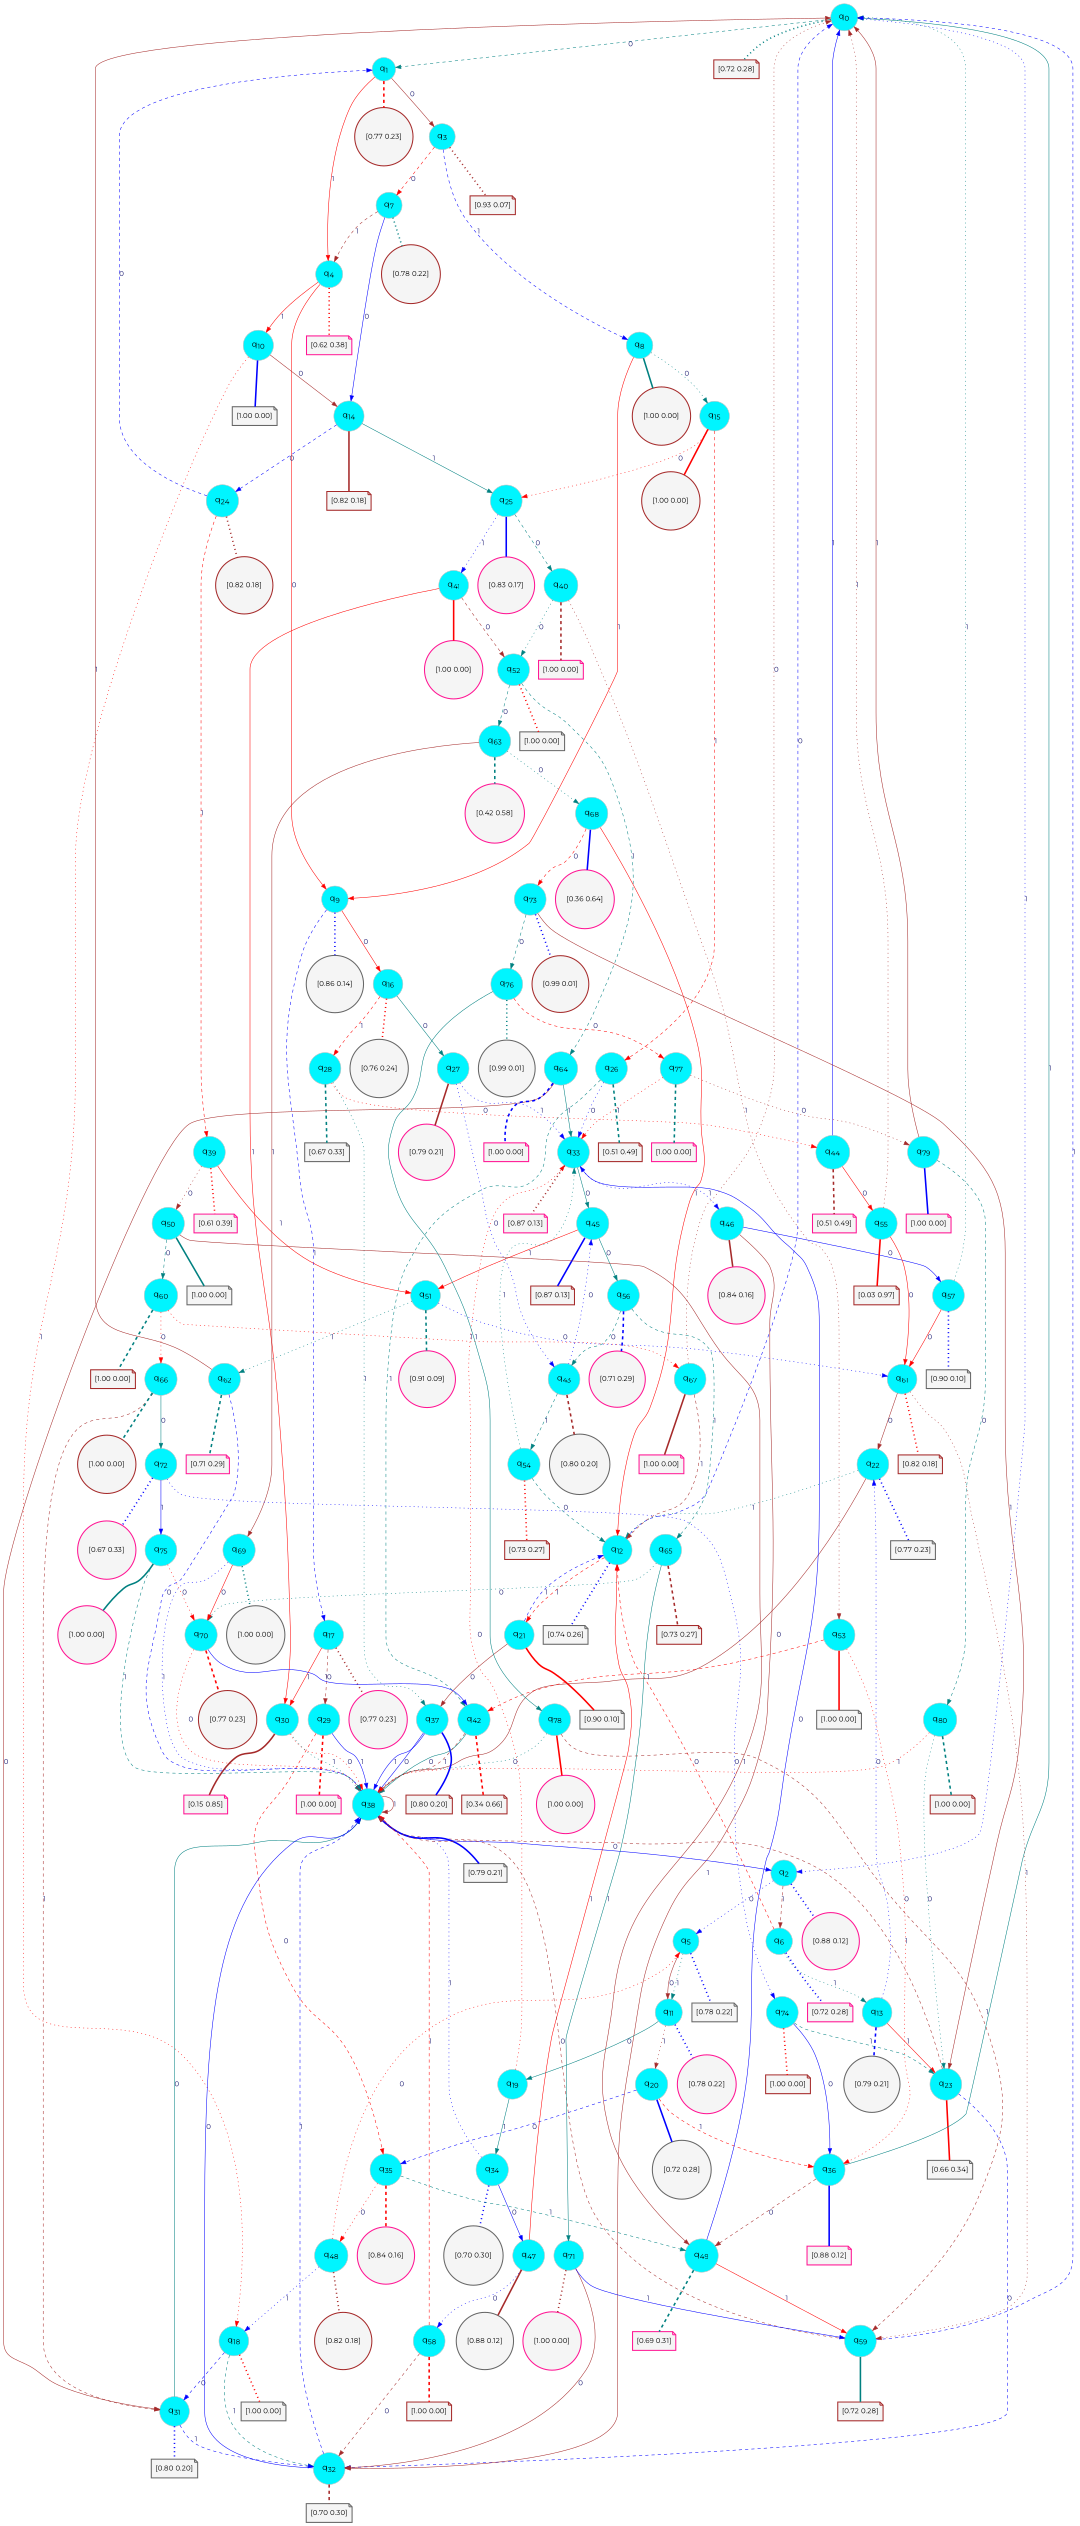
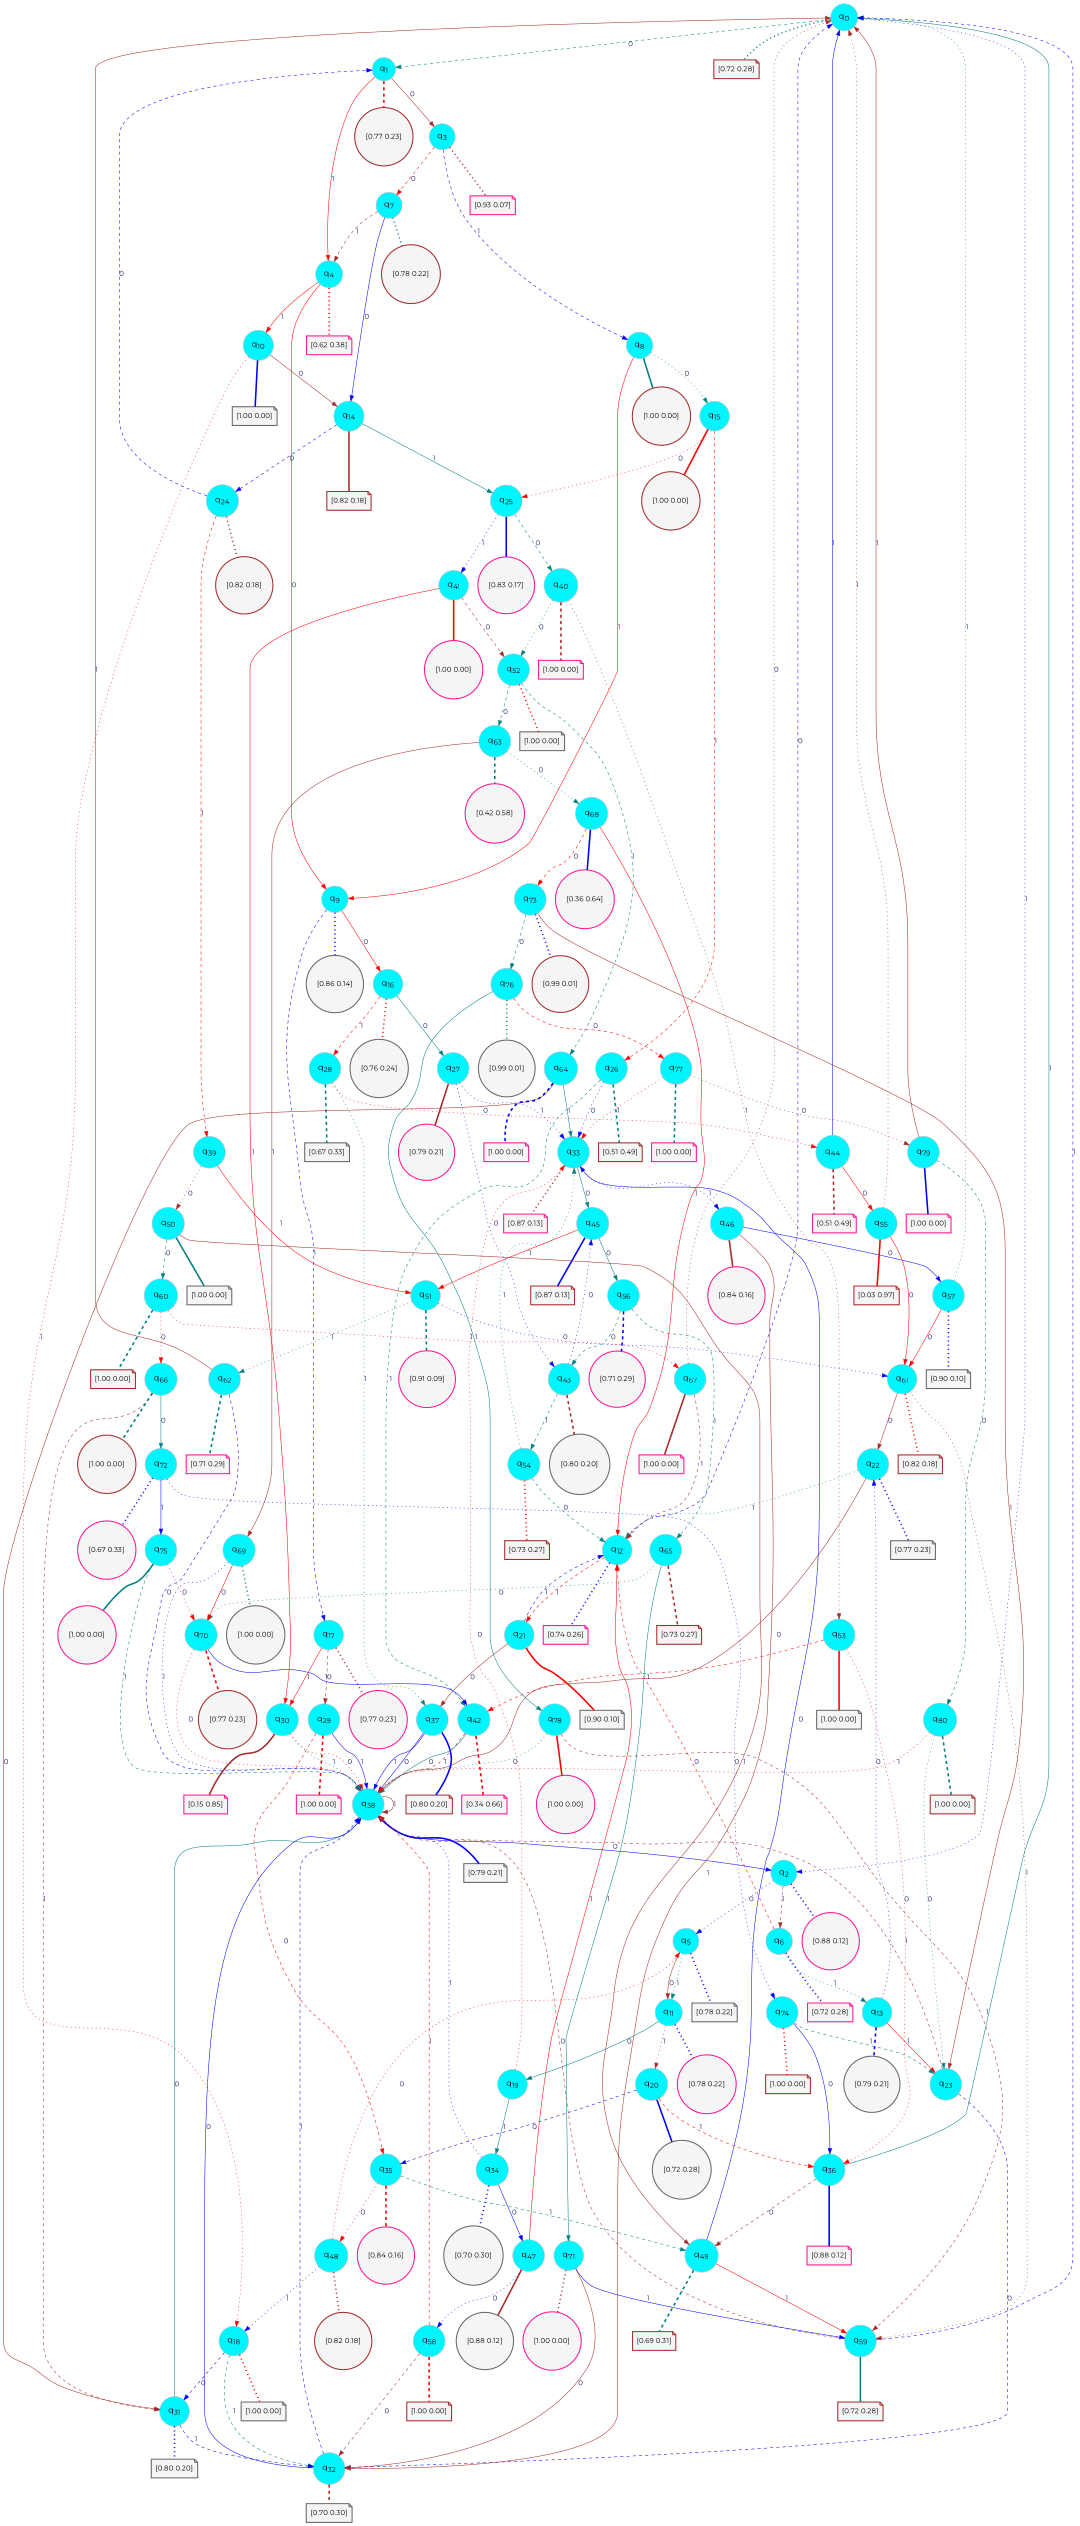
(493, 205) -> (493, 205)
(216, 1223) -> none
(566, 1635) -> (566, 1635)
(484, 1804) -> (484, 1804)
(950, 2170) -> none
(654, 2341) -> (654, 2341)
